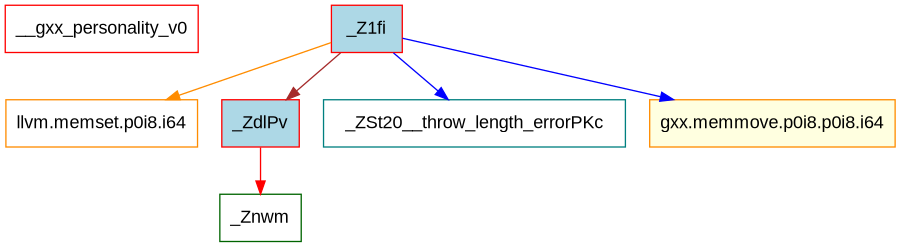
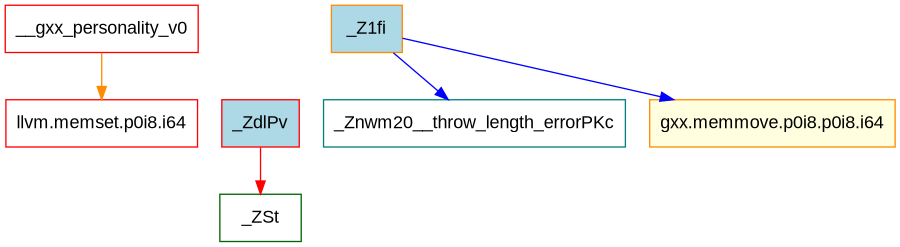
(367, 29) -> (367, 29)
(255, 69) -> (102, 70)
(319, 72) -> none
(102, 123) -> (102, 123)
(474, 123) -> (474, 123)
(261, 218) -> (261, 218)
